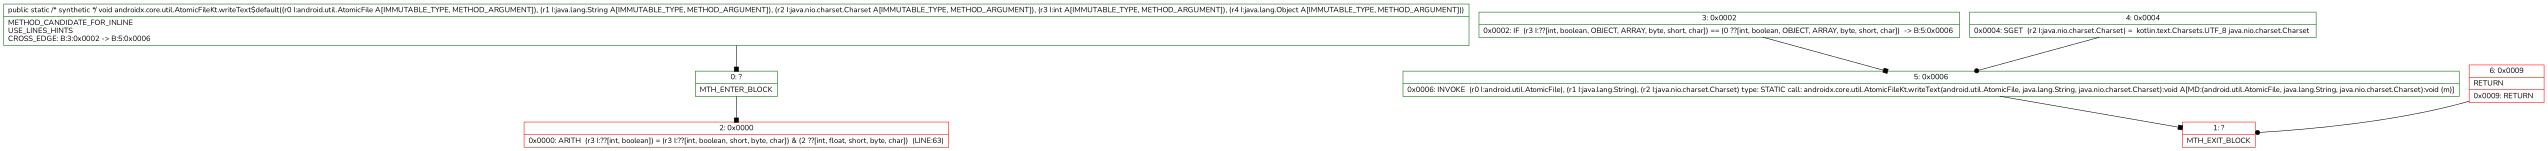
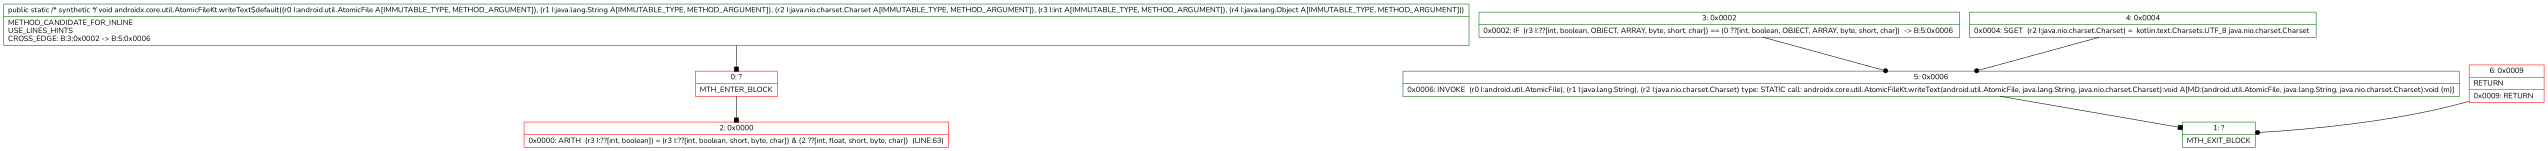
(1823, 54) -> (1823, 54)
(736, 84) -> (736, 84)
(2219, 135) -> (2219, 135)
